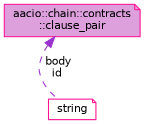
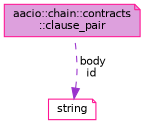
(40, 74) -> (77, 62)
